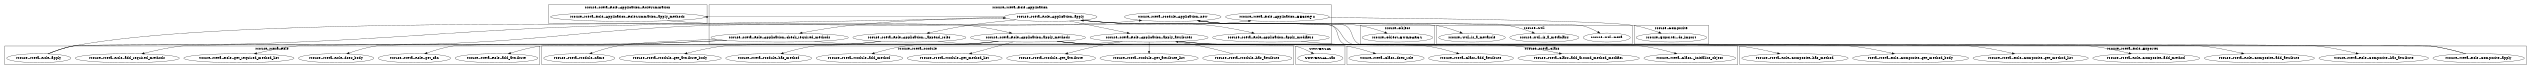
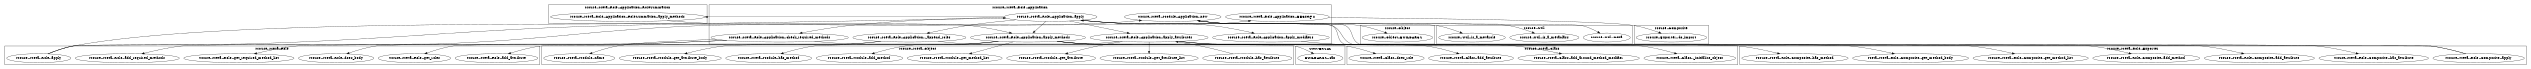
none -> (1040, 27)
(918, 49) -> (918, 49)
(414, 58) -> (414, 58)
(1320, 58) -> (1320, 58)
